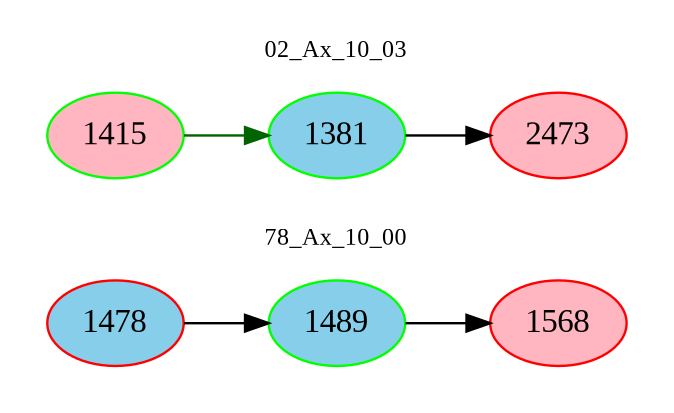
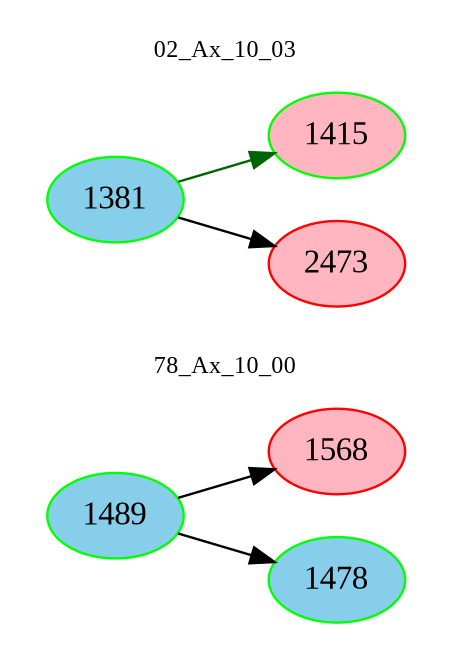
(214, 135) -> (215, 171)
(115, 323) -> (337, 580)
(214, 323) -> (215, 544)
